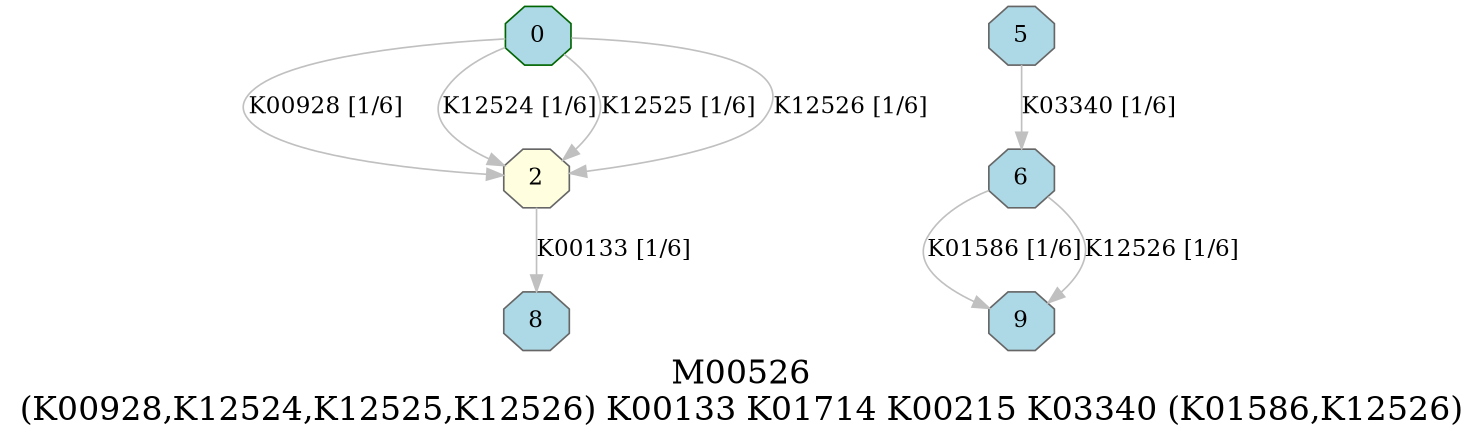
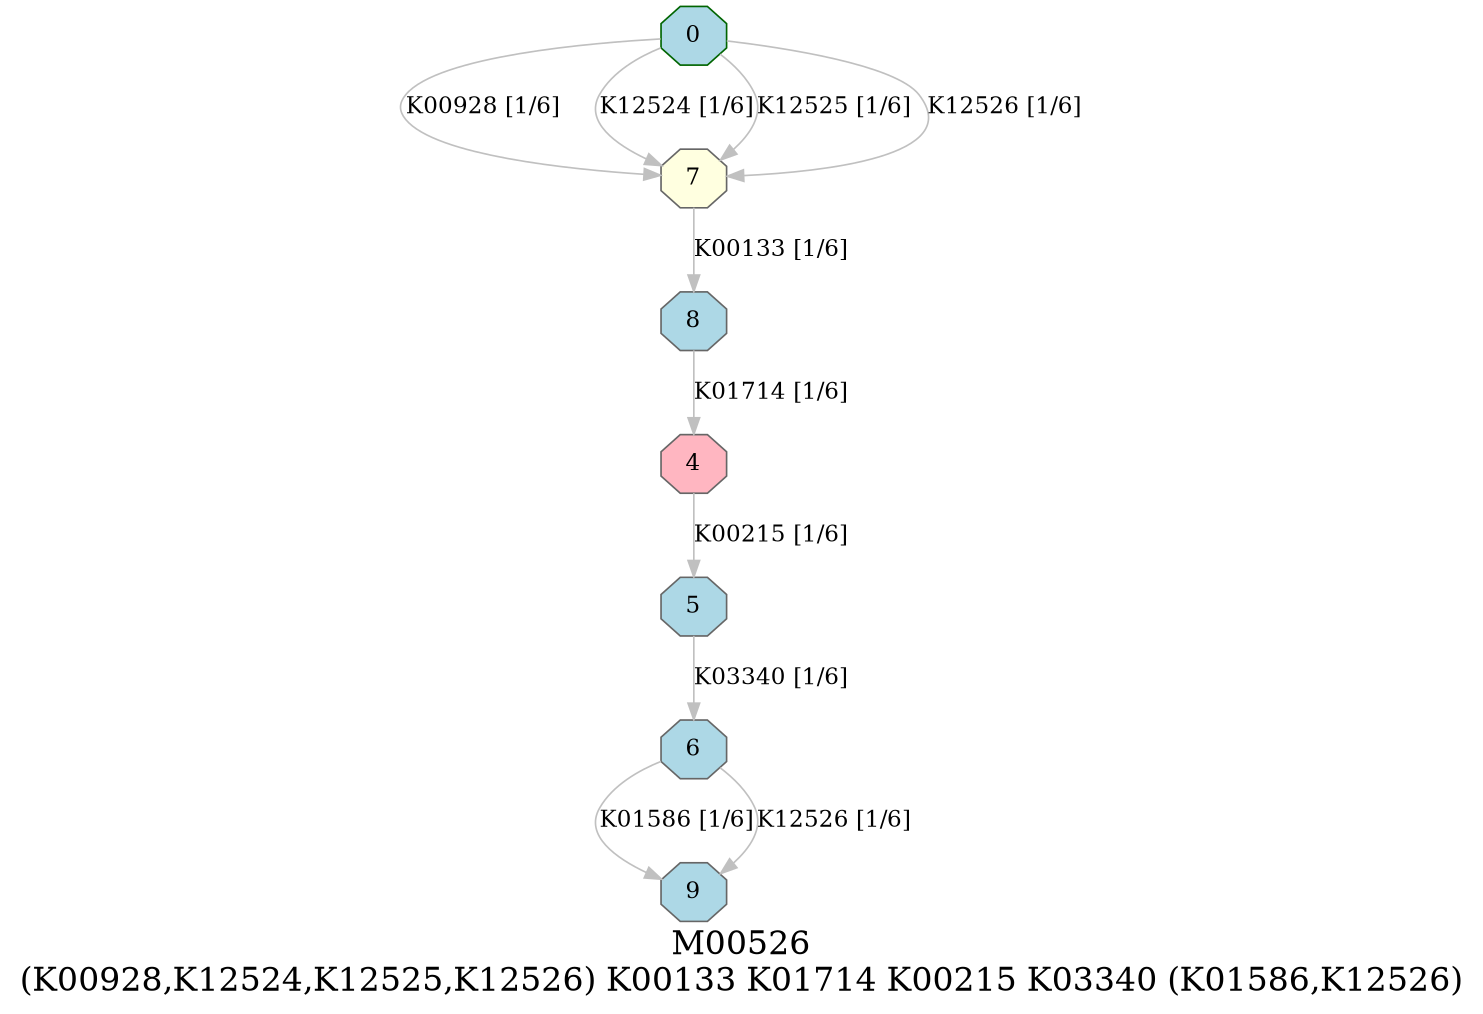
(537, 178) -> (694, 178)
none -> (694, 464)
